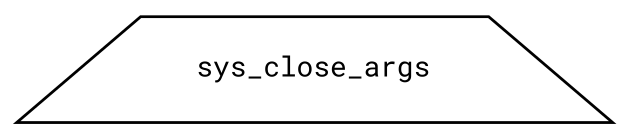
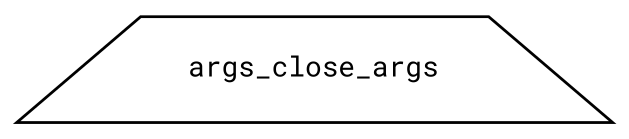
(315, 70) -> (315, 70)
